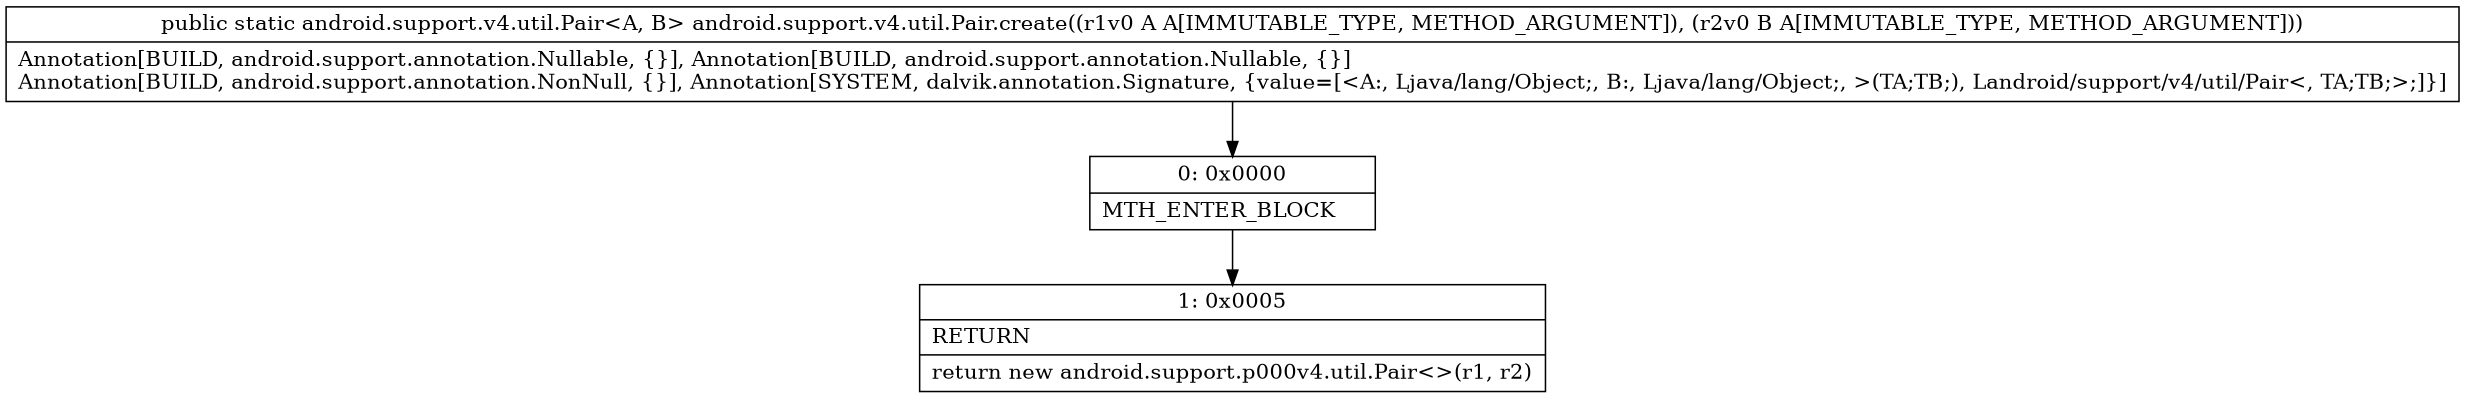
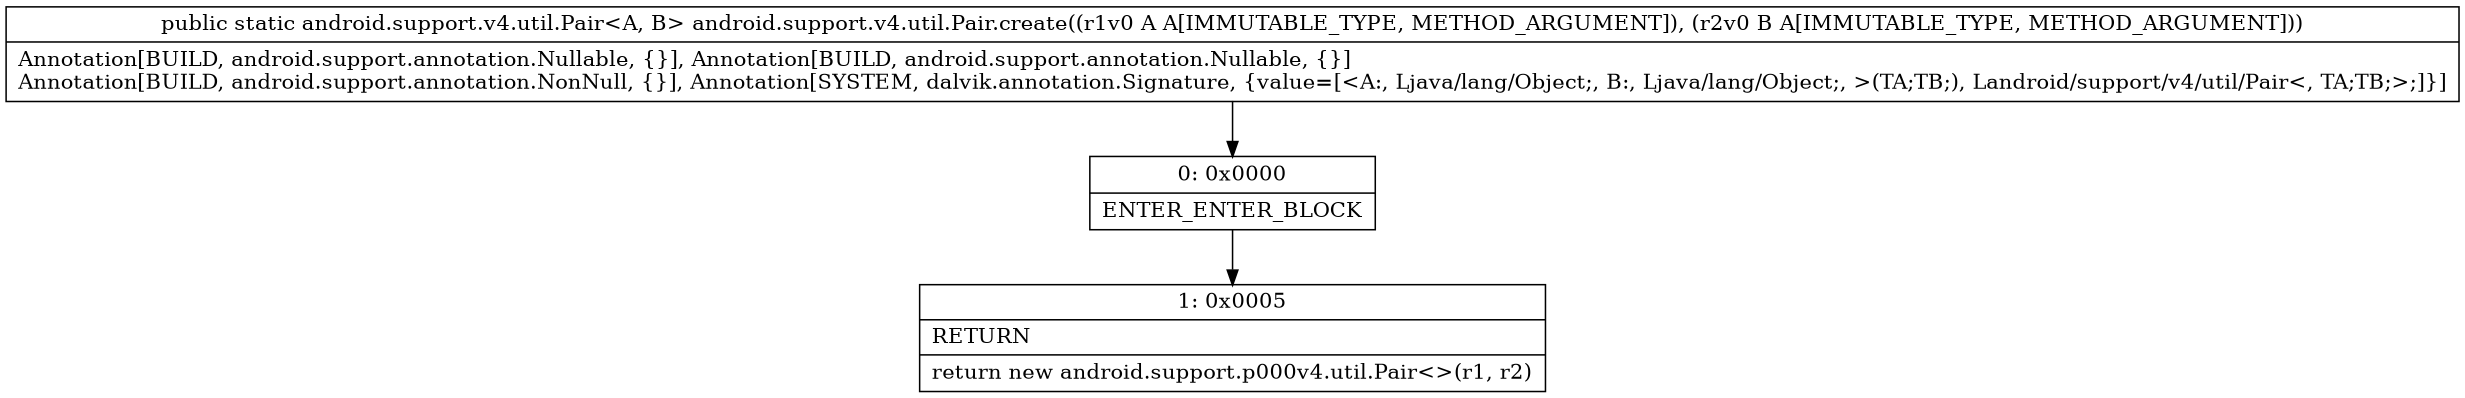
(1220, 211) -> (1233, 211)
